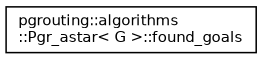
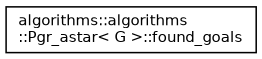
(131, 30) -> (131, 30)
